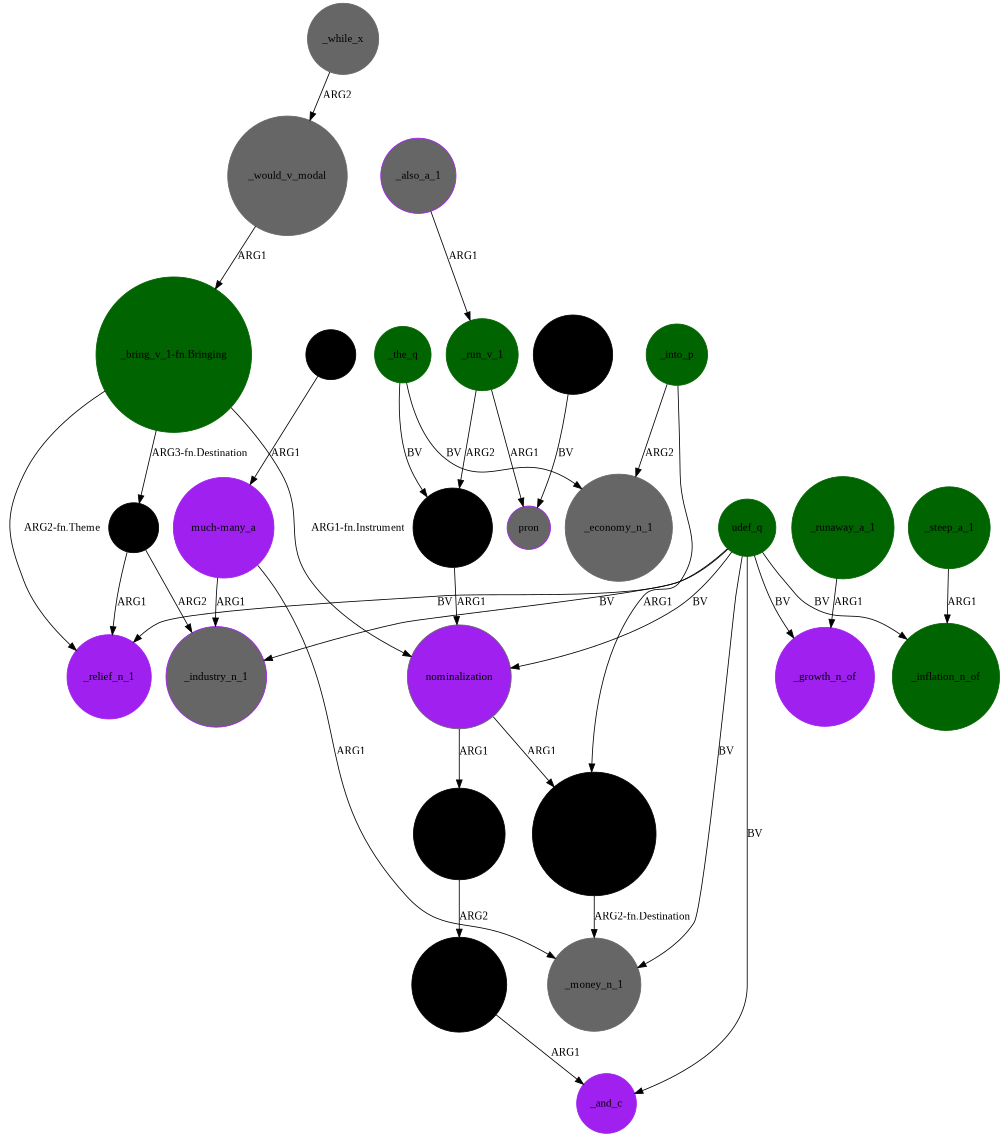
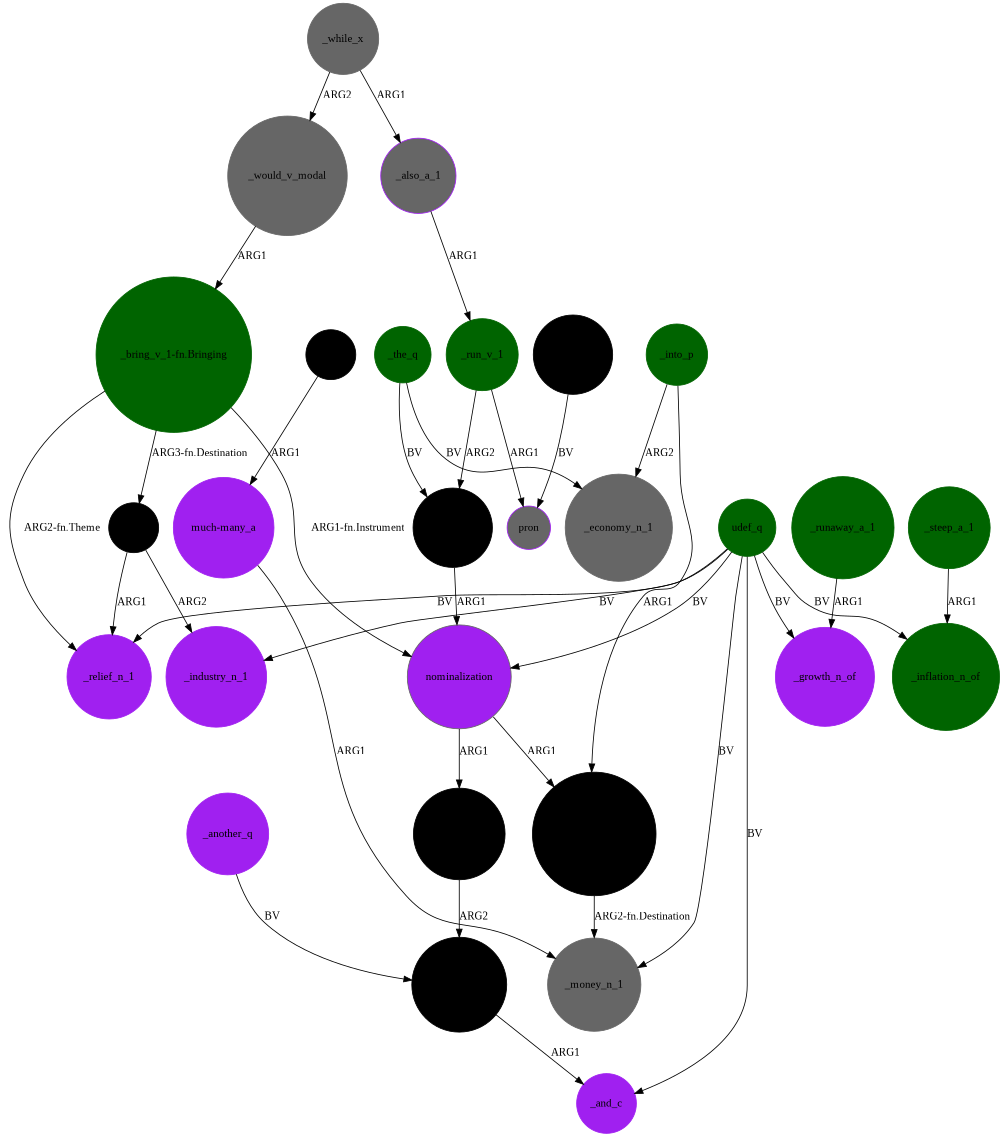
none -> (378, 103)
(216, 598) -> none
(216, 677) -> (216, 677)
none -> (228, 834)
